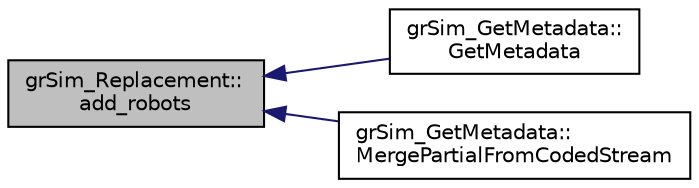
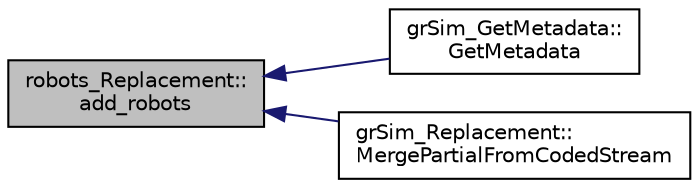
(136, 94) -> (136, 94)
(515, 146) -> (515, 146)
